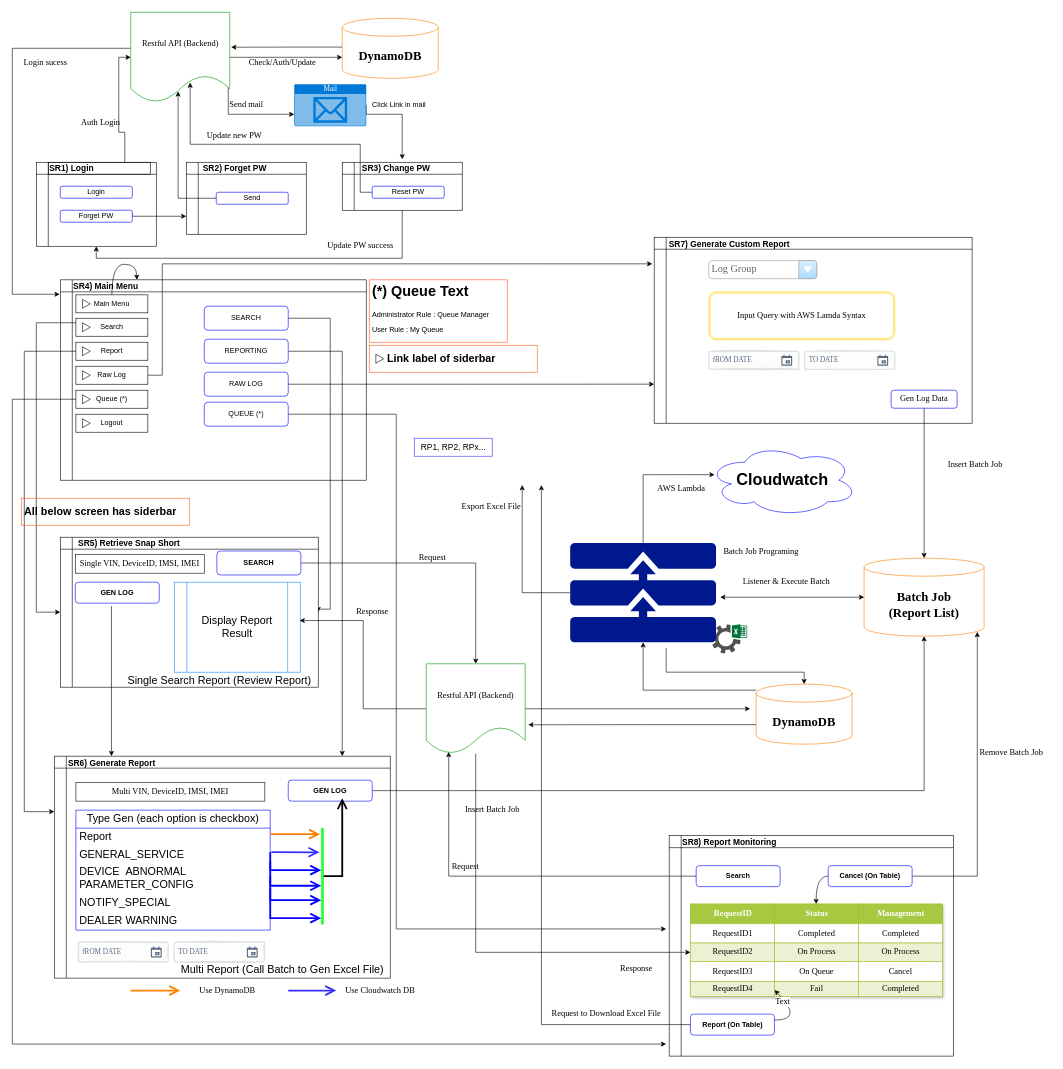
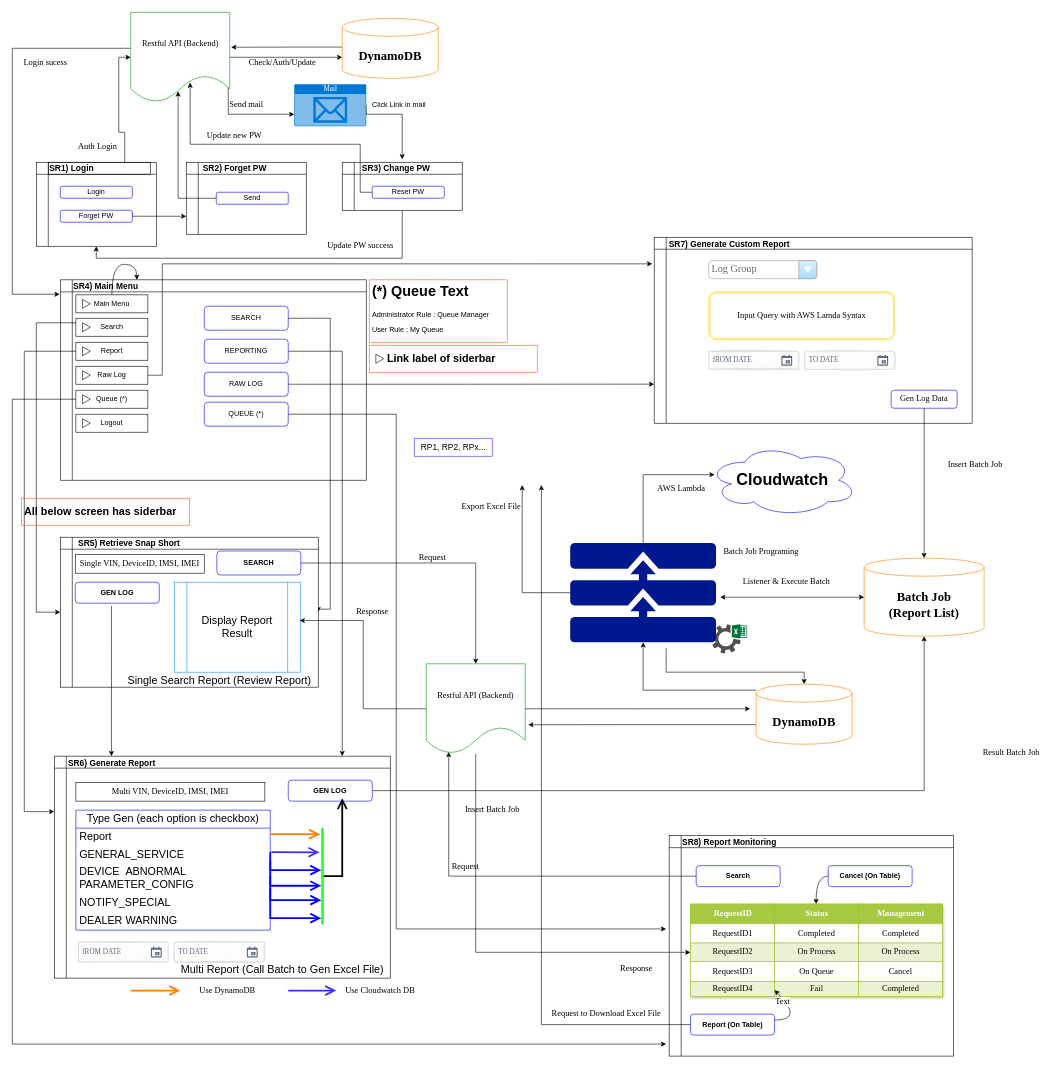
(101, 123) -> (98, 147)
(977, 637) -> none
(1012, 753) -> (1012, 753)
